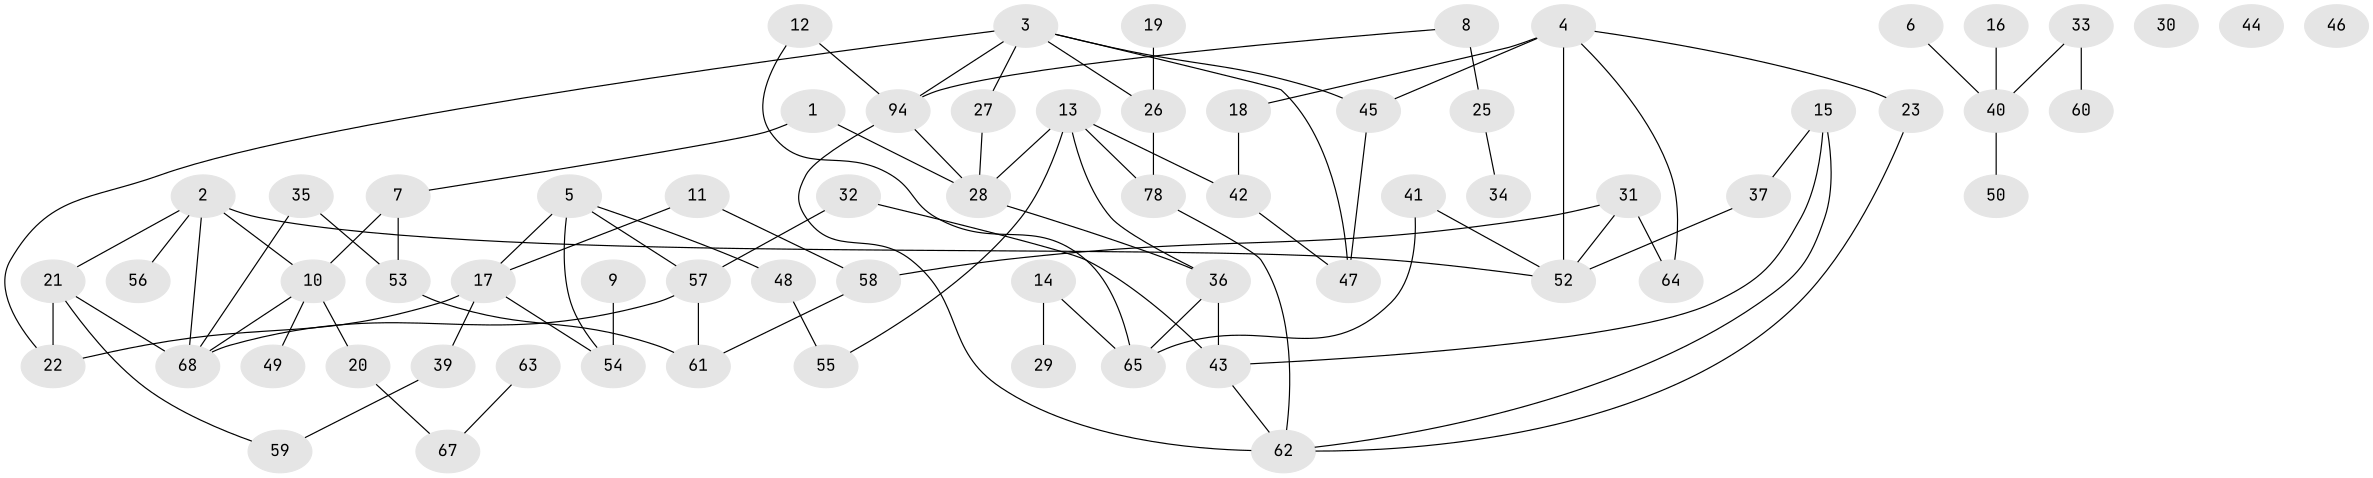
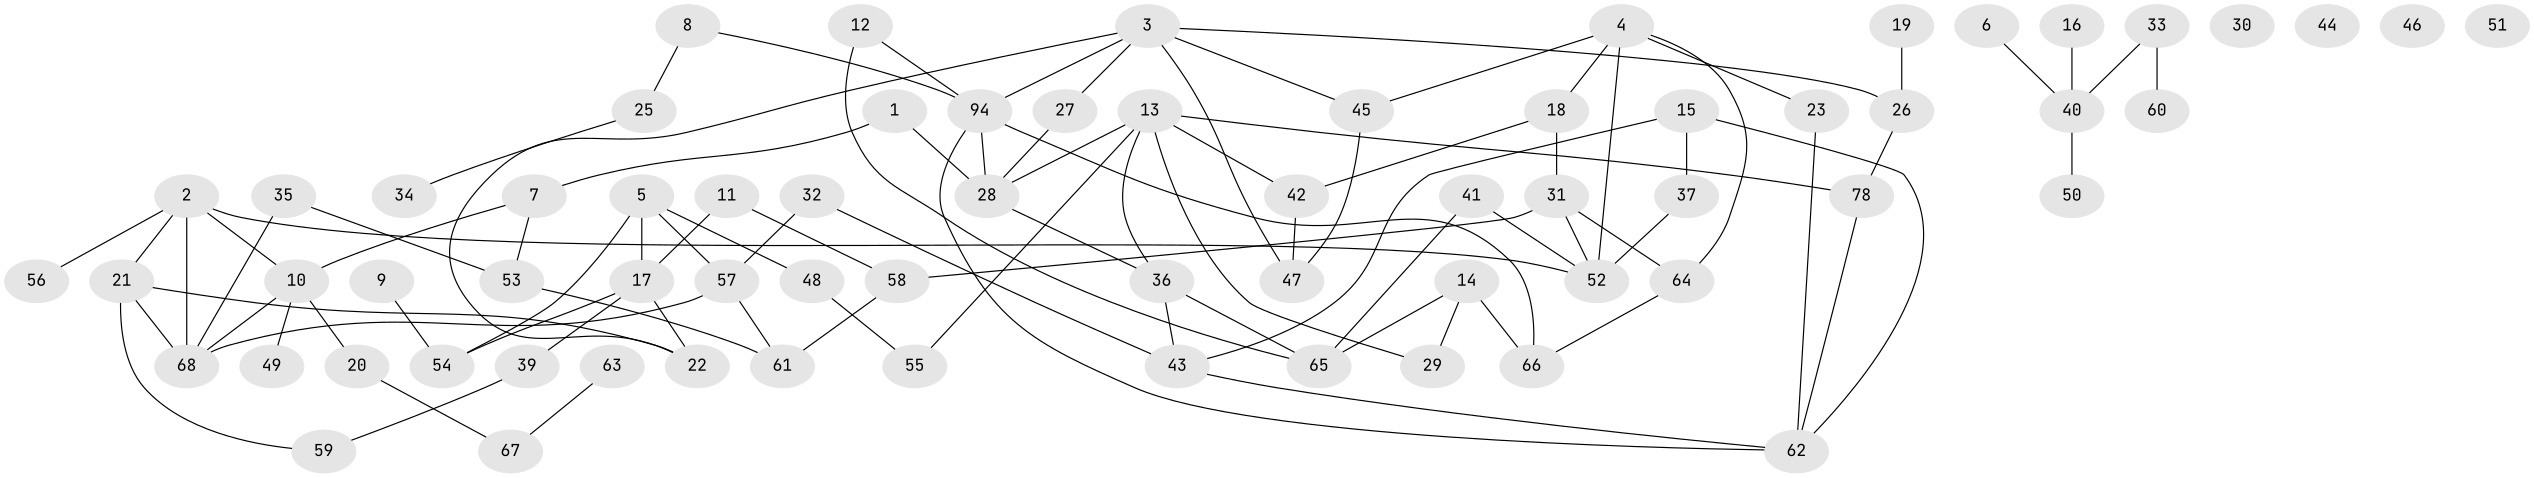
none -> (2497, 26)
none -> (1557, 163)
none -> (1238, 291)
none -> (1532, 366)
